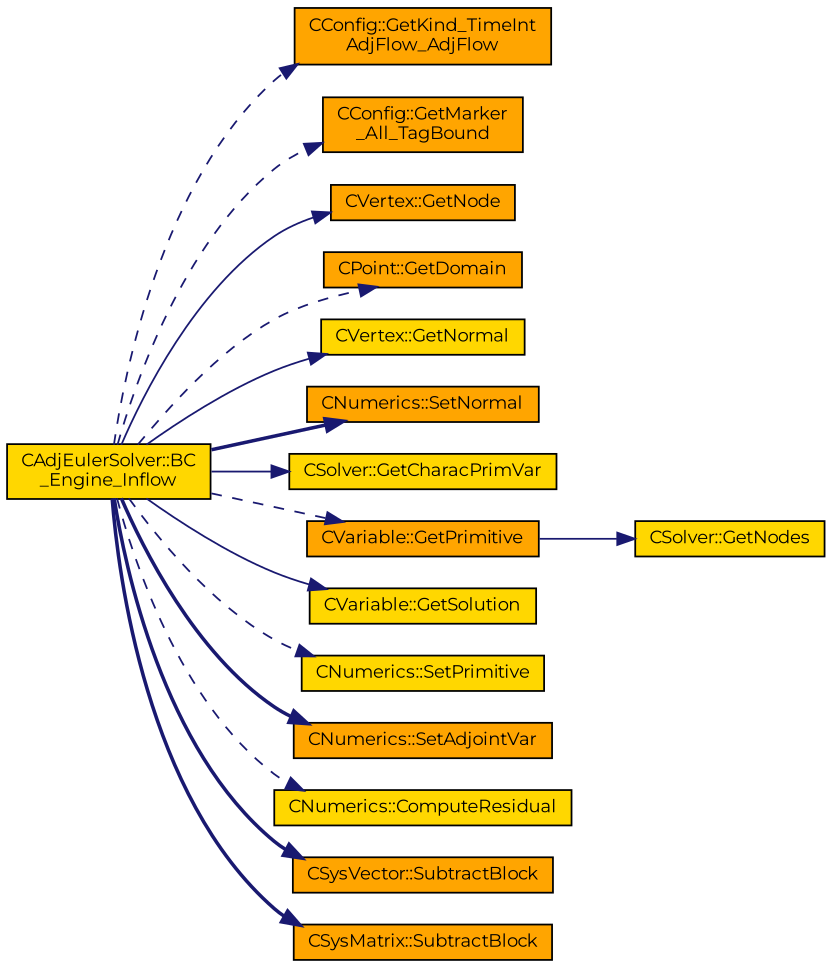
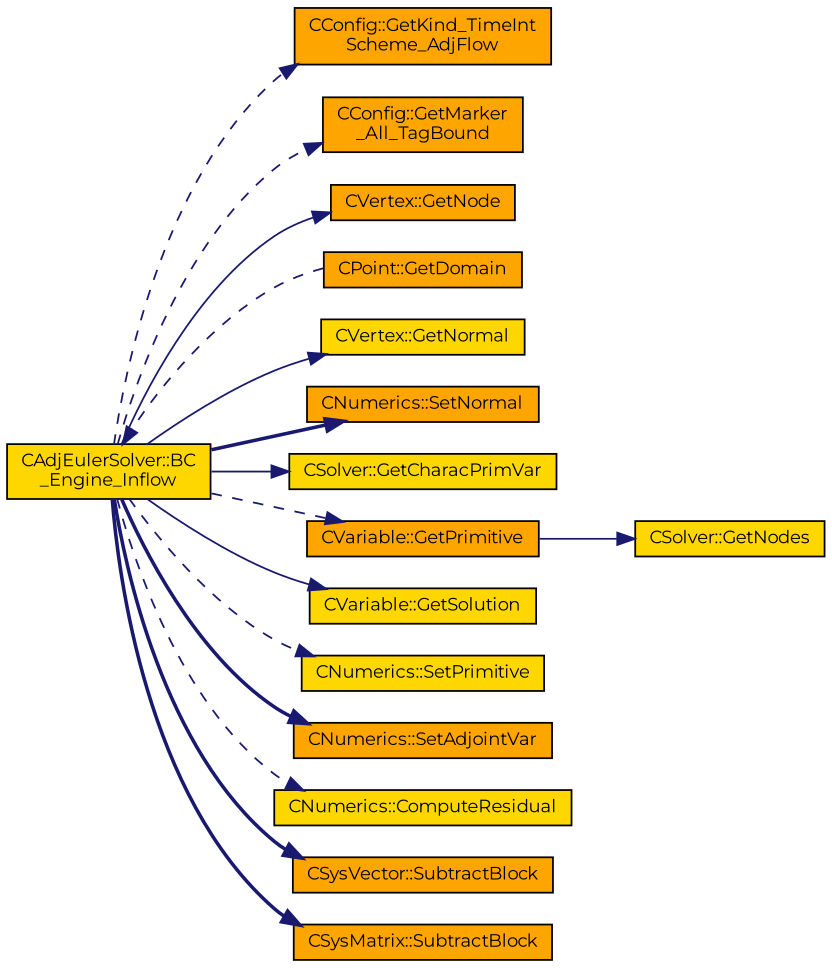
(423, 36) -> (423, 36)
(234, 346) -> (214, 332)
